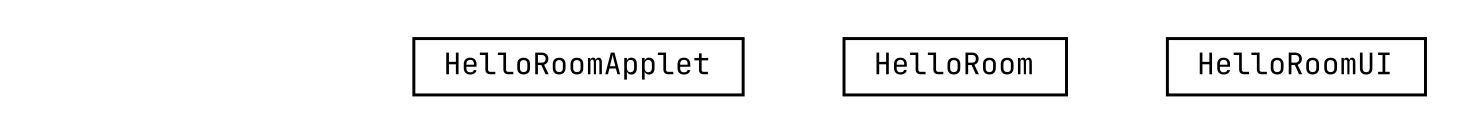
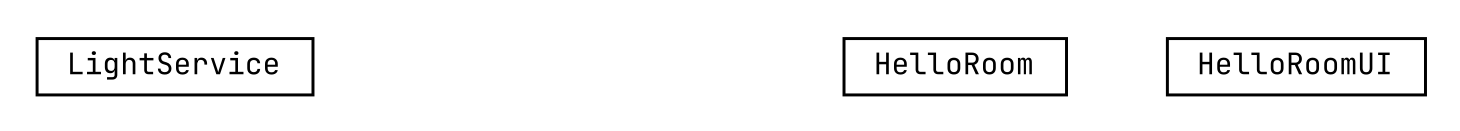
none -> (174, 65)
(577, 65) -> none
